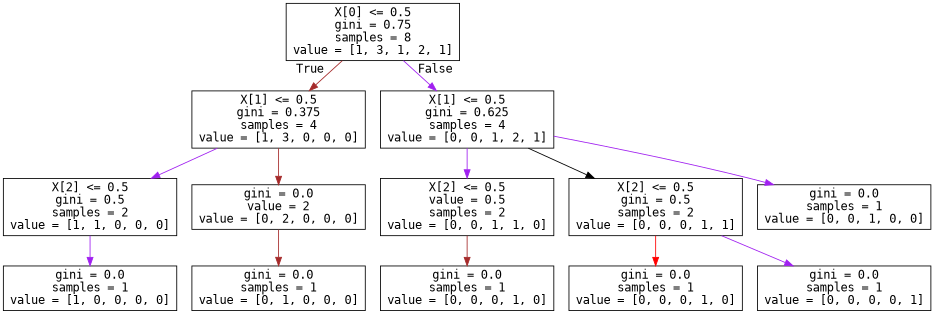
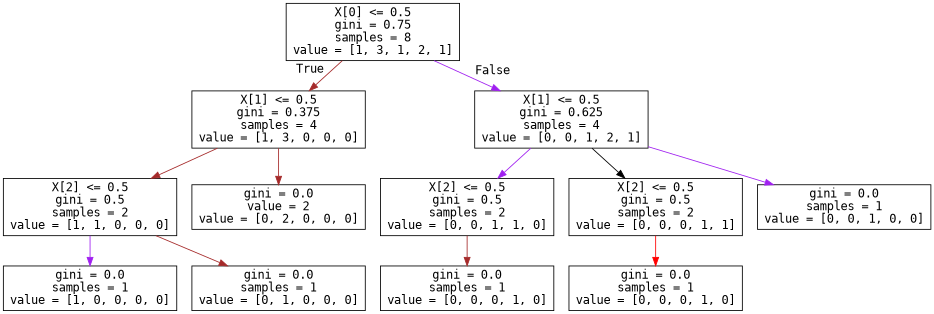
(188, 162) -> (188, 162)
(467, 207) -> (467, 207)
(279, 243) -> (188, 249)
(844, 288) -> none
